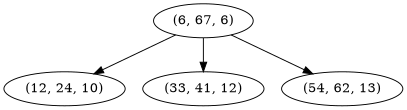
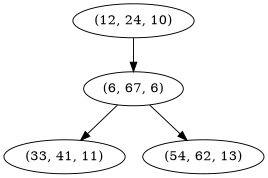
(139, 52) -> (133, 50)
(203, 89) -> (65, 157)
